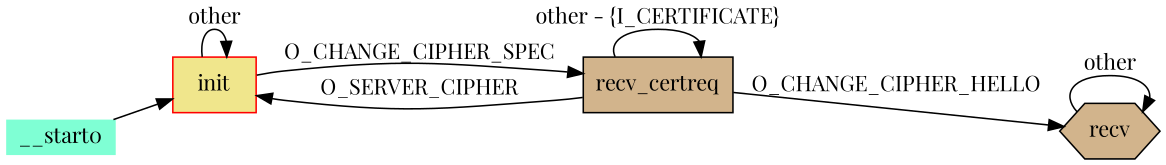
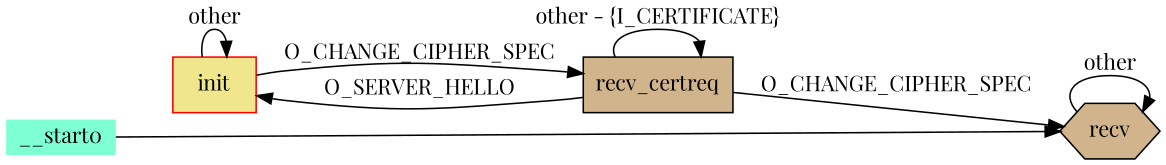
(897, 86) -> (897, 86)
(420, 89) -> (420, 89)
(136, 112) -> (580, 134)
